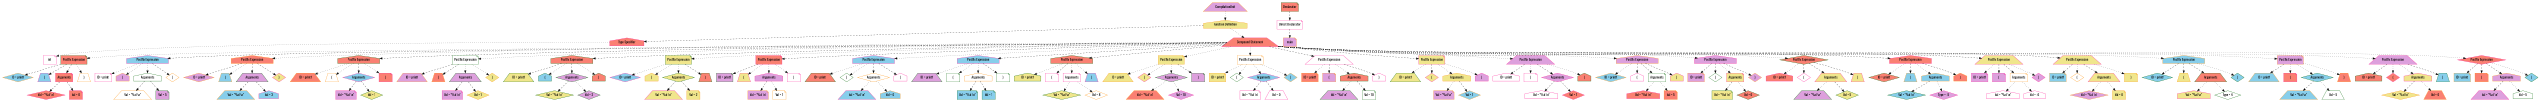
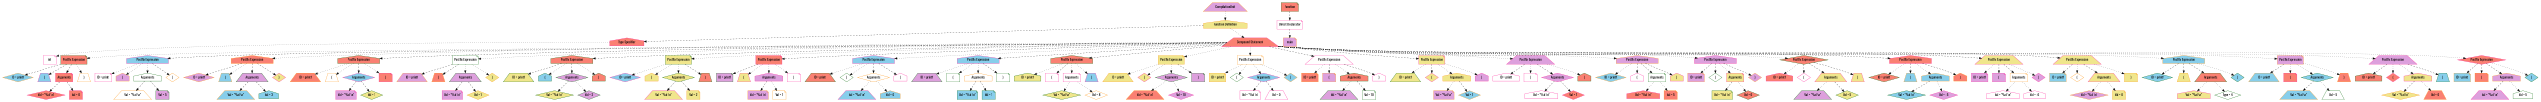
(1290, 7) -> (1290, 7)
(269, 95) -> (269, 95)
(1944, 95) -> (1944, 95)
